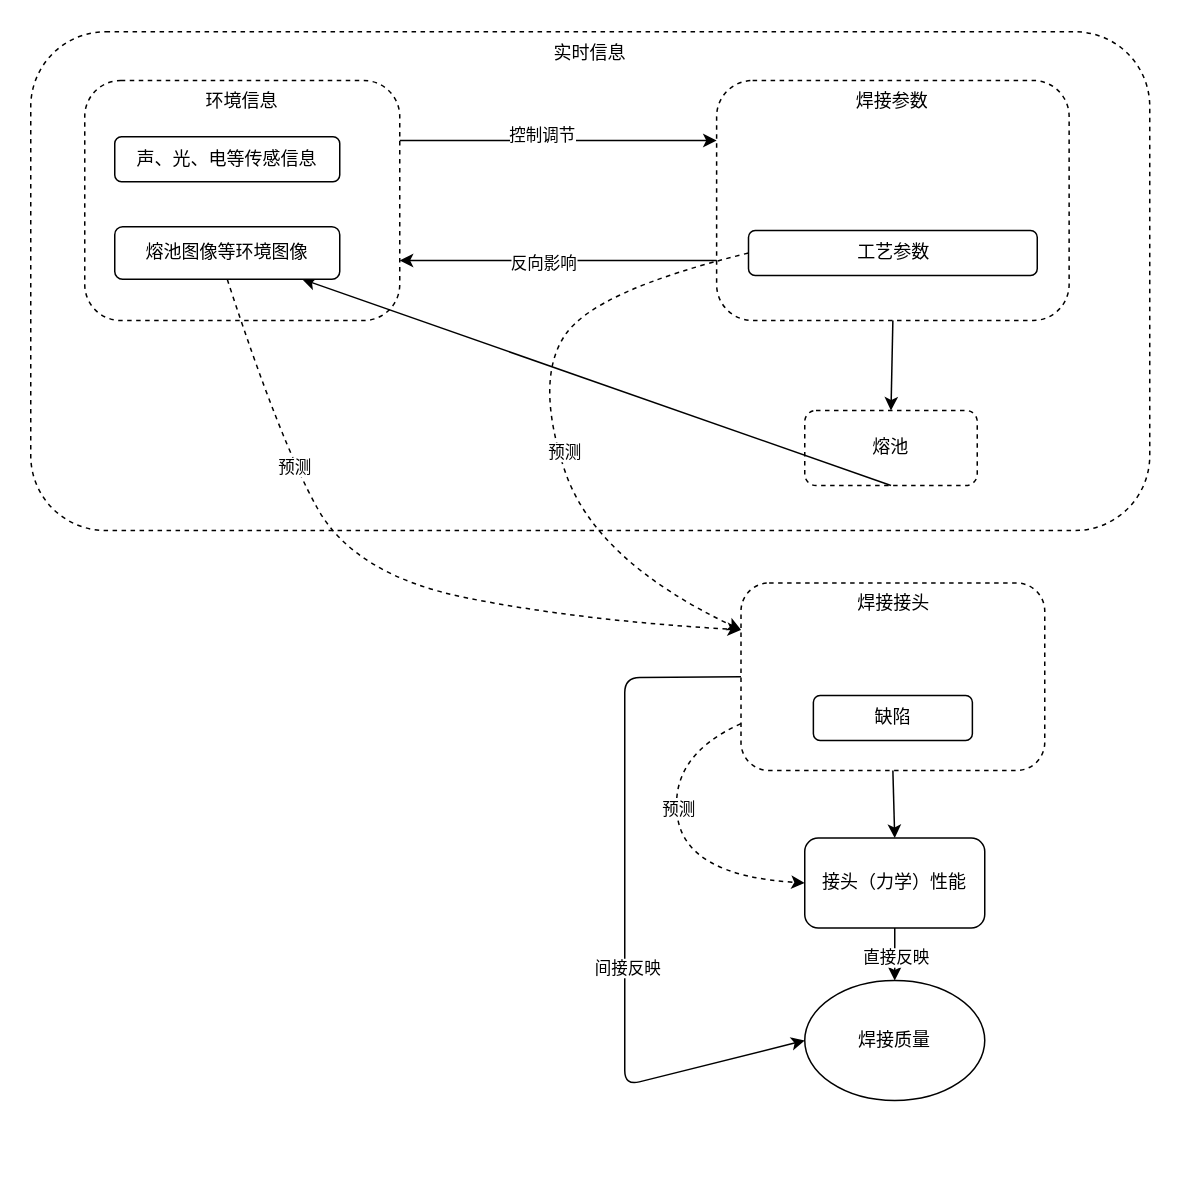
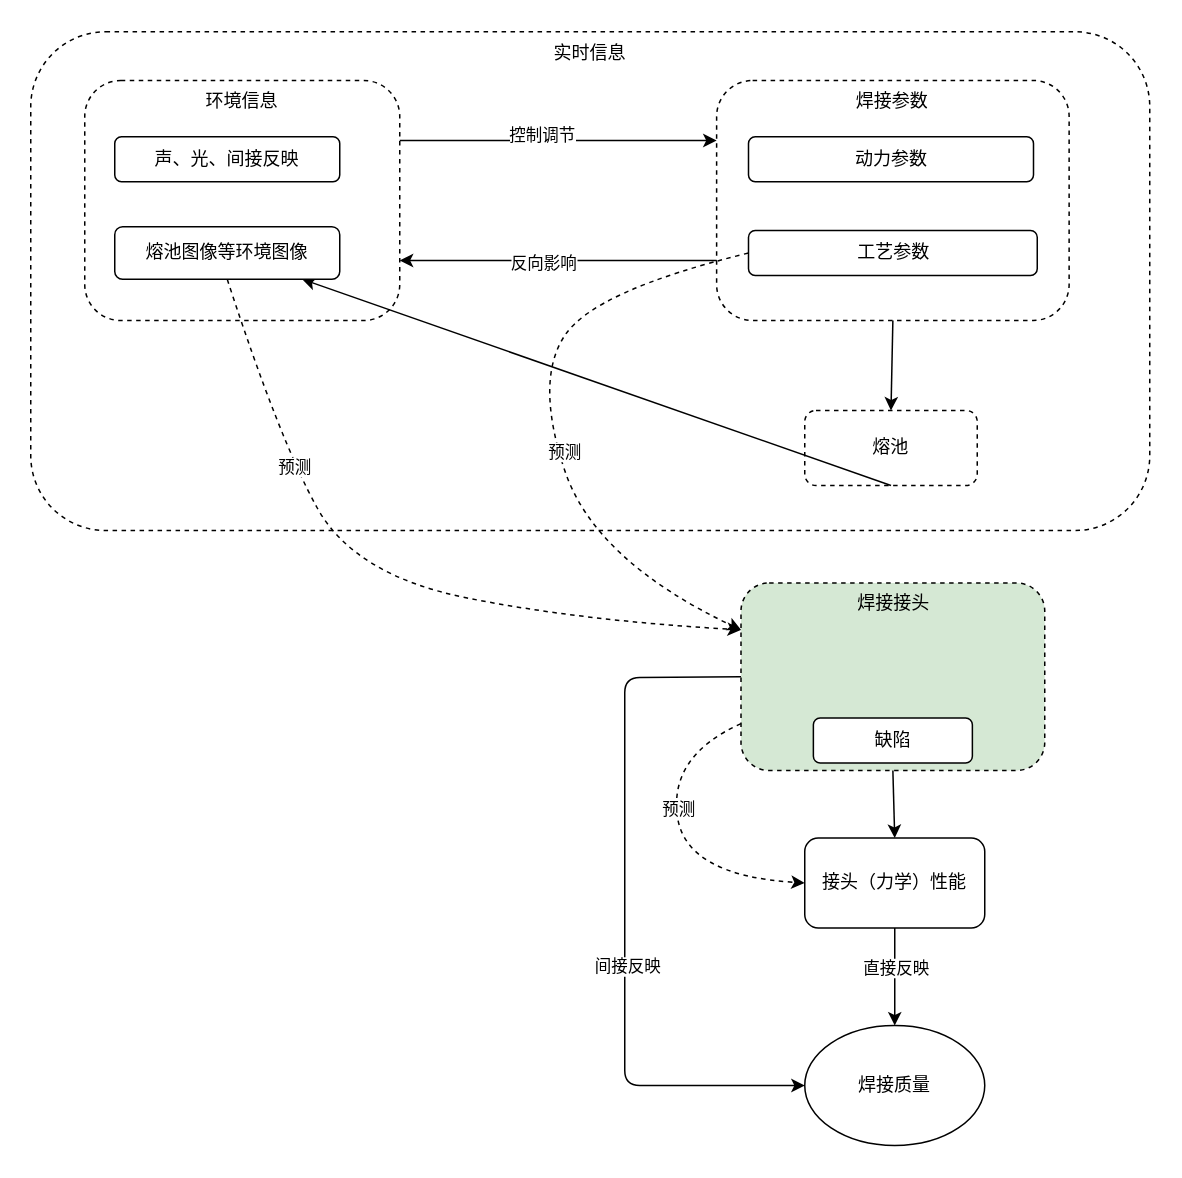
none -> (891, 159)
(227, 160) -> (227, 160)
(893, 677) -> (893, 677)
(893, 718) -> (893, 740)
(895, 1040) -> (895, 1085)
